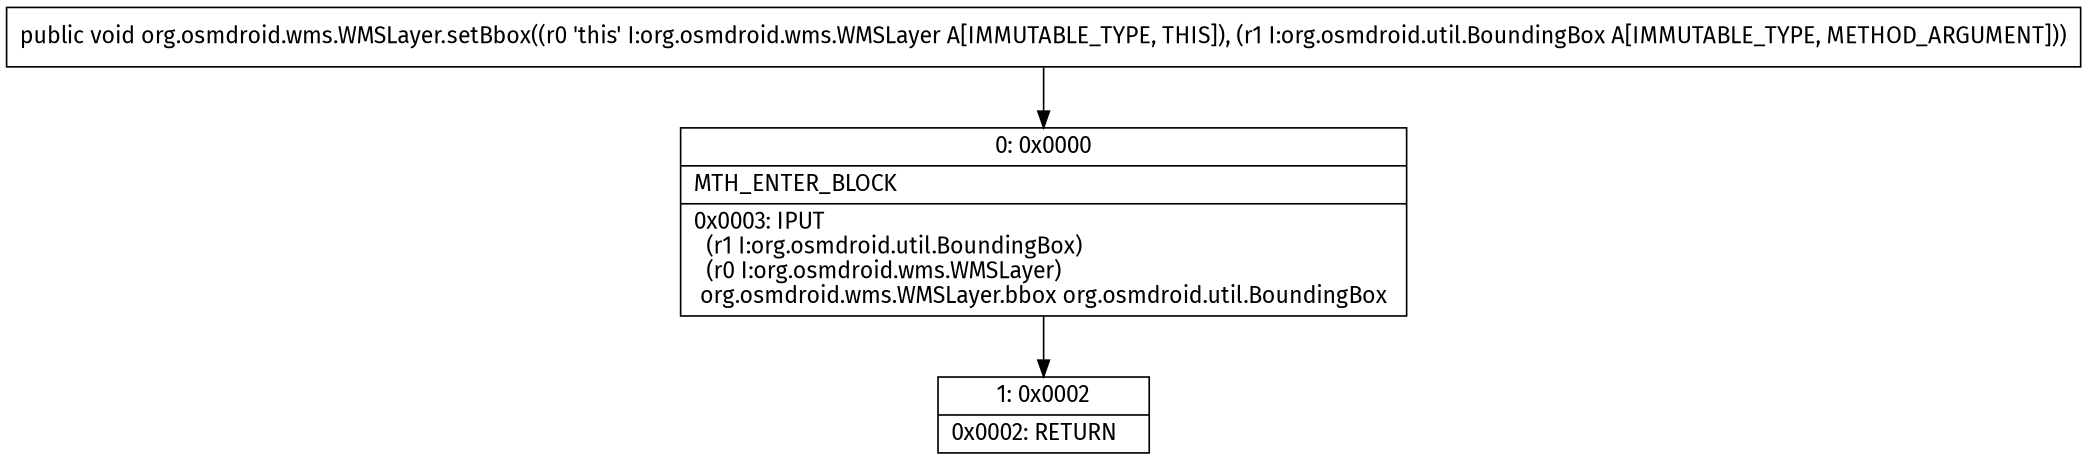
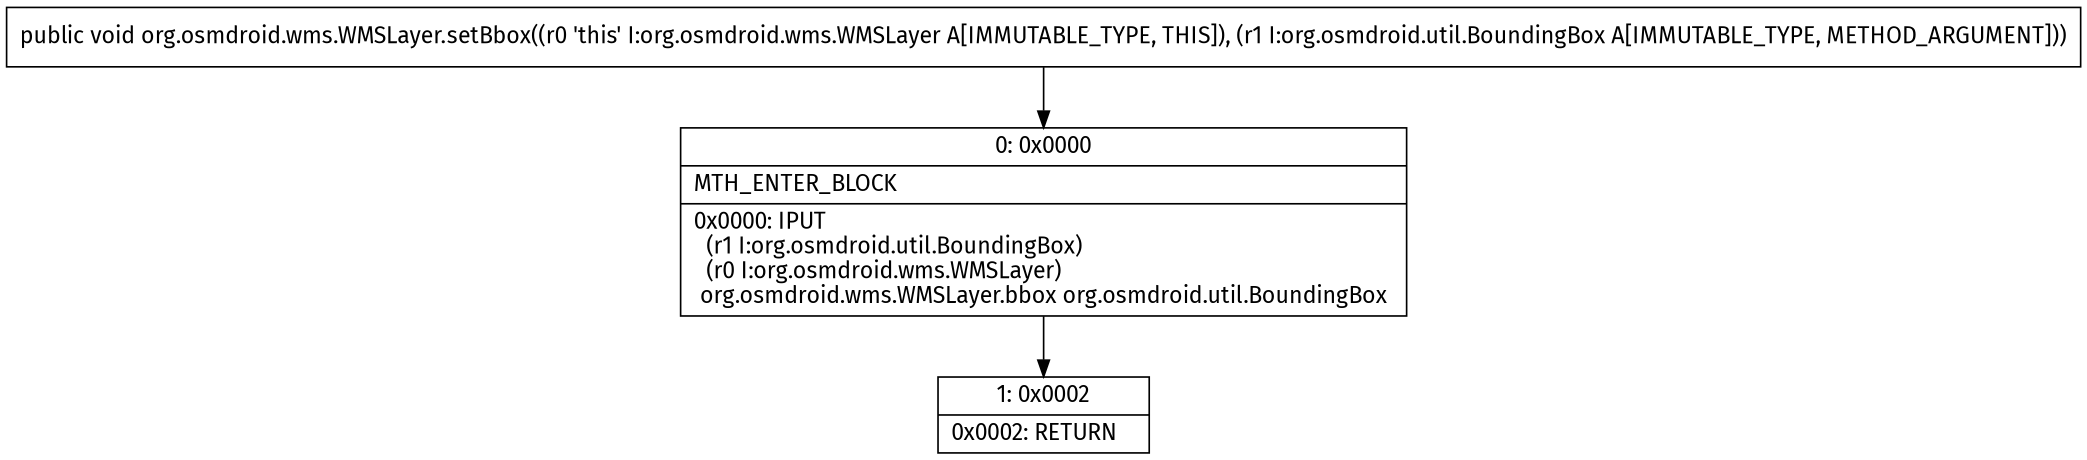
(766, 222) -> (766, 222)
